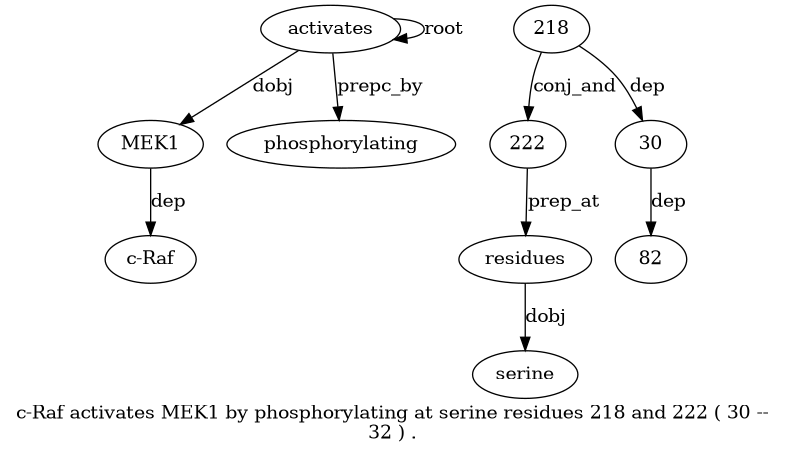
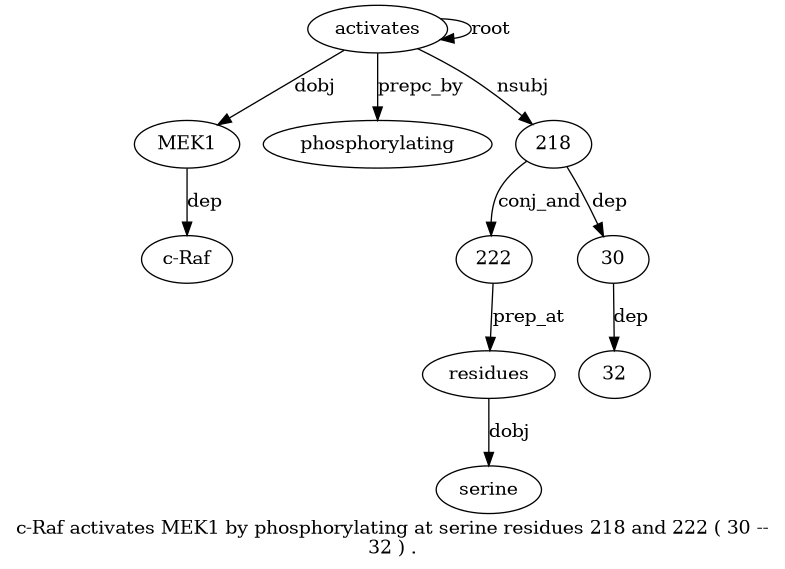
none -> (472, 79)
(651, 259) -> (615, 375)
